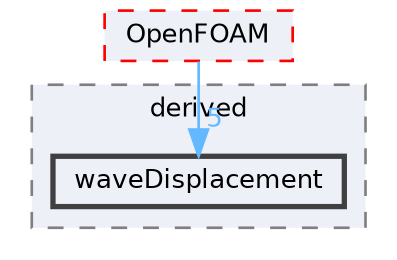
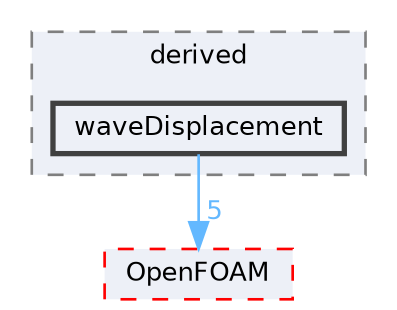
(199, 102) -> (199, 192)
